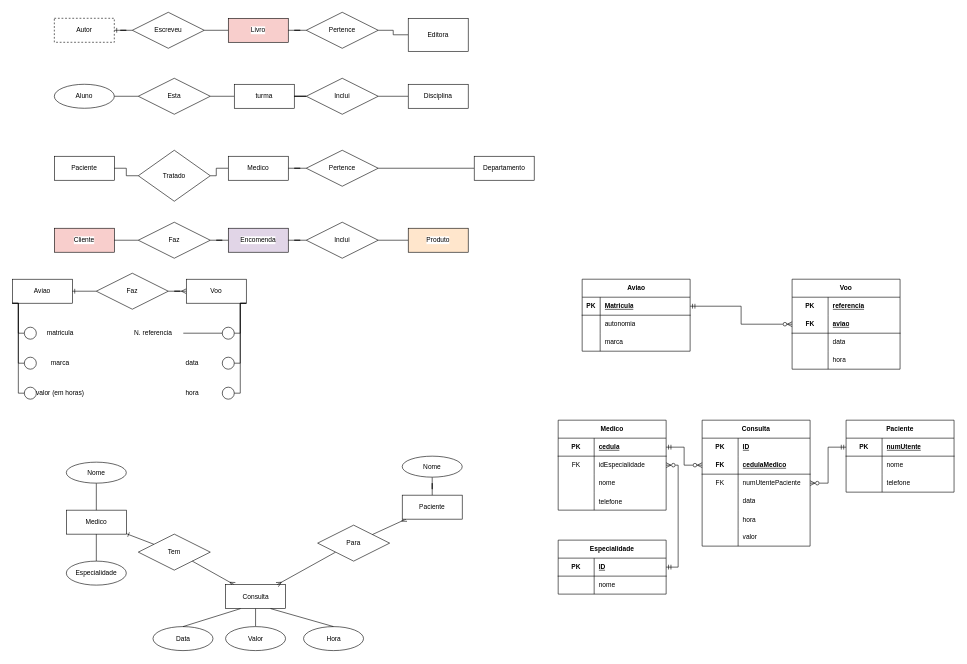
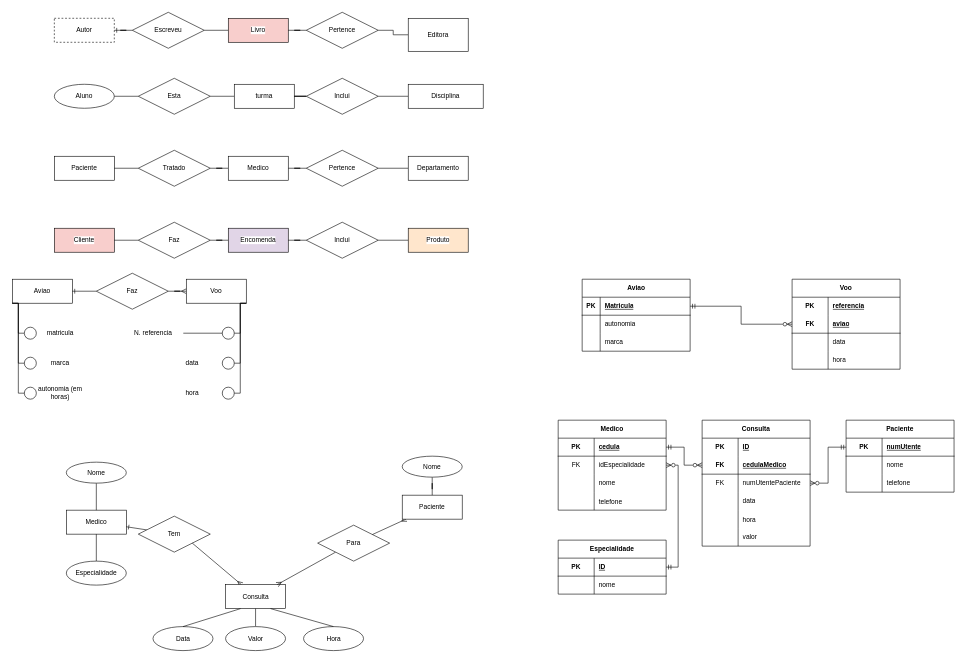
(438, 96) -> (446, 96)
(504, 168) -> (438, 168)
(174, 176) -> (174, 168)
(60, 393) -> (60, 393)
(174, 552) -> (174, 534)
